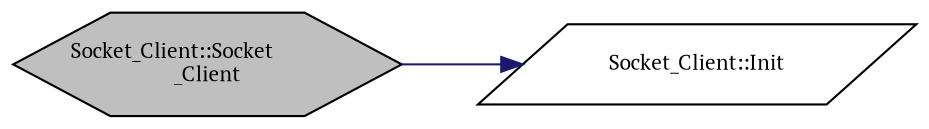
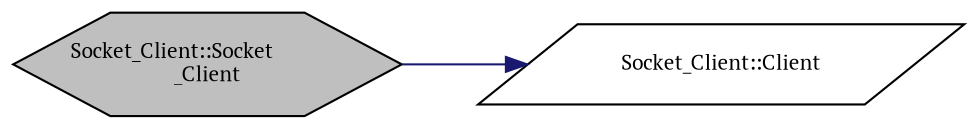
(697, 64) -> (721, 64)
